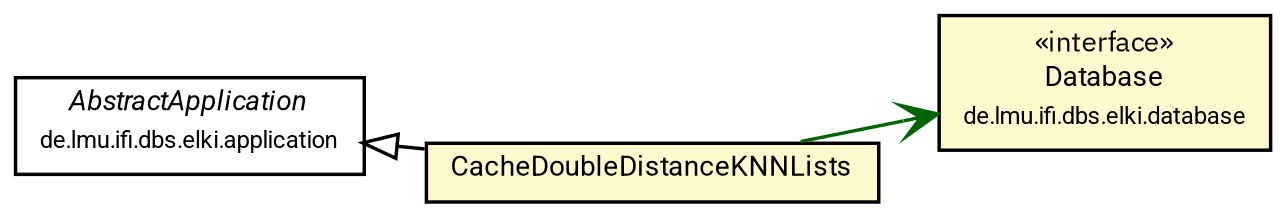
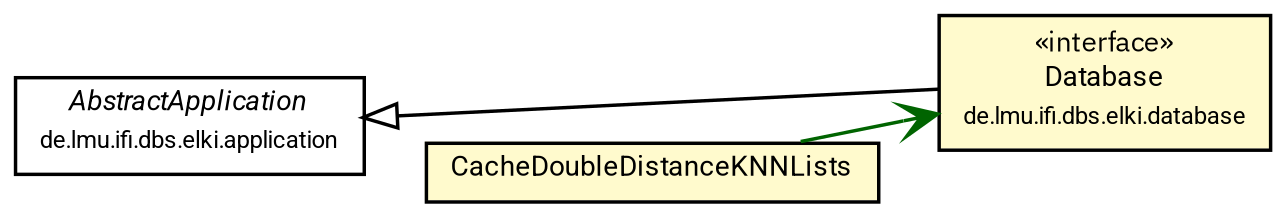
(411, 148) -> (668, 103)
